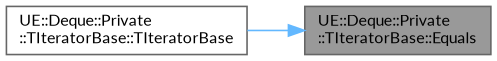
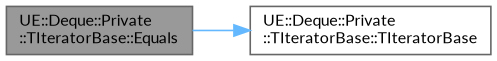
(268, 30) -> (213, 30)
